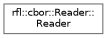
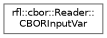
(53, 19) -> (53, 19)
